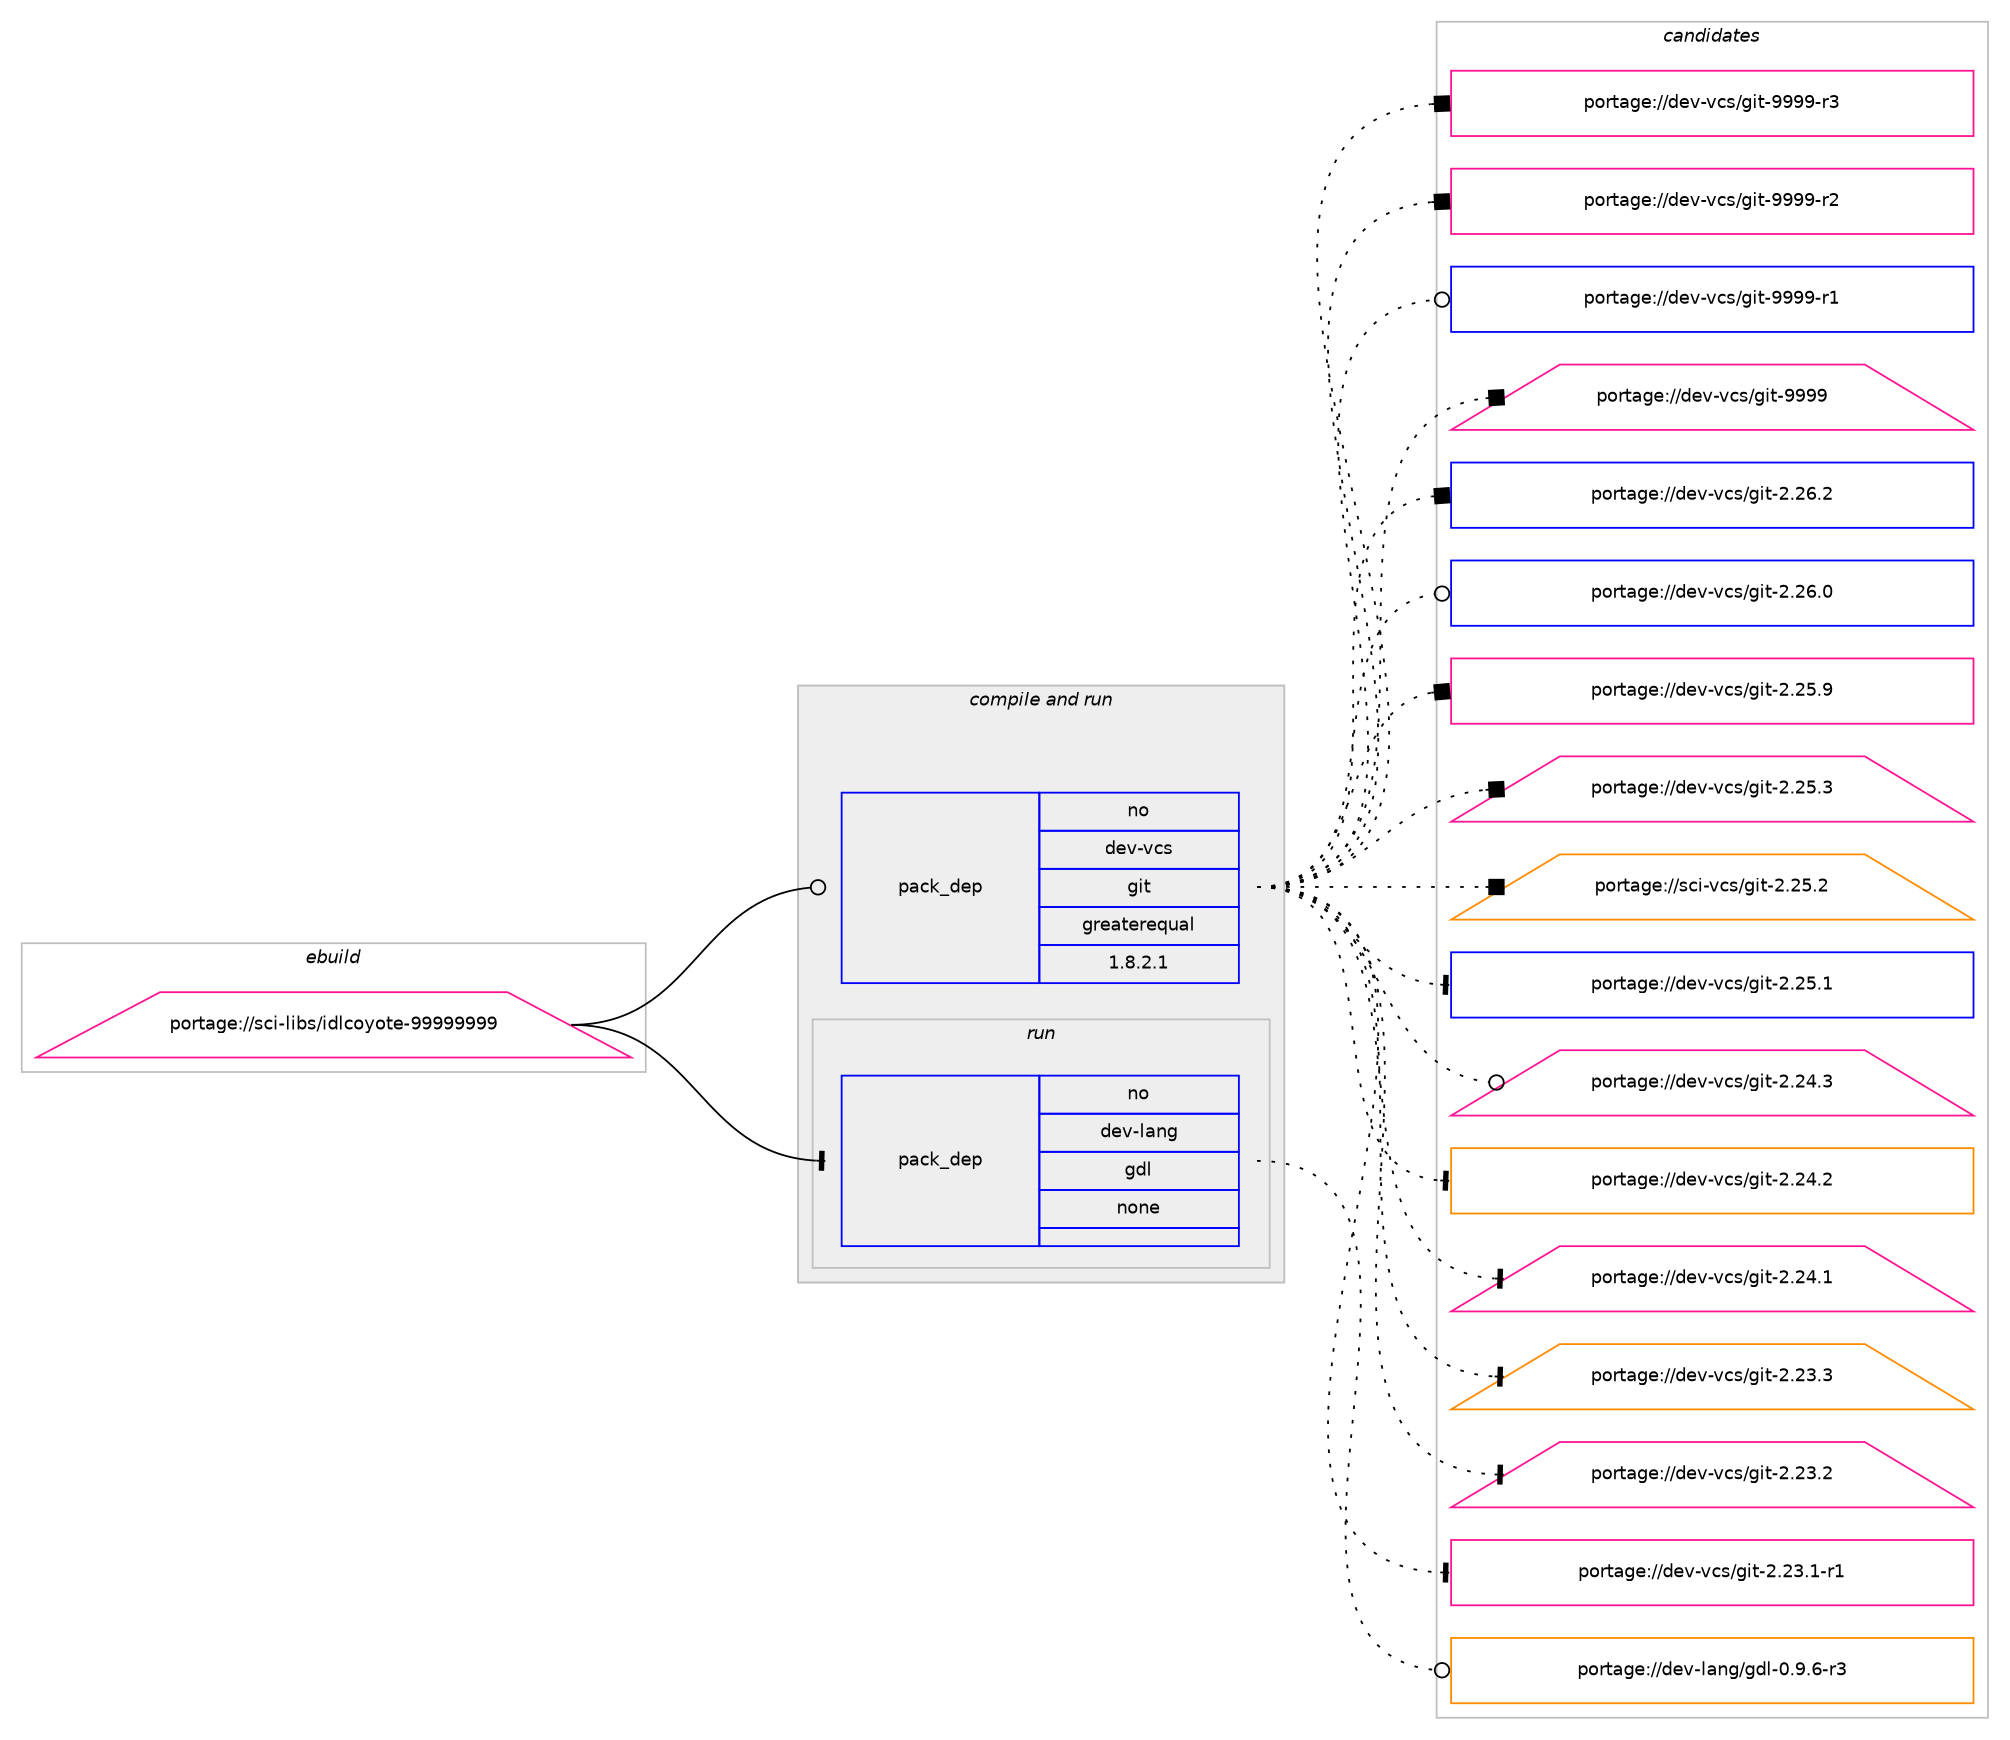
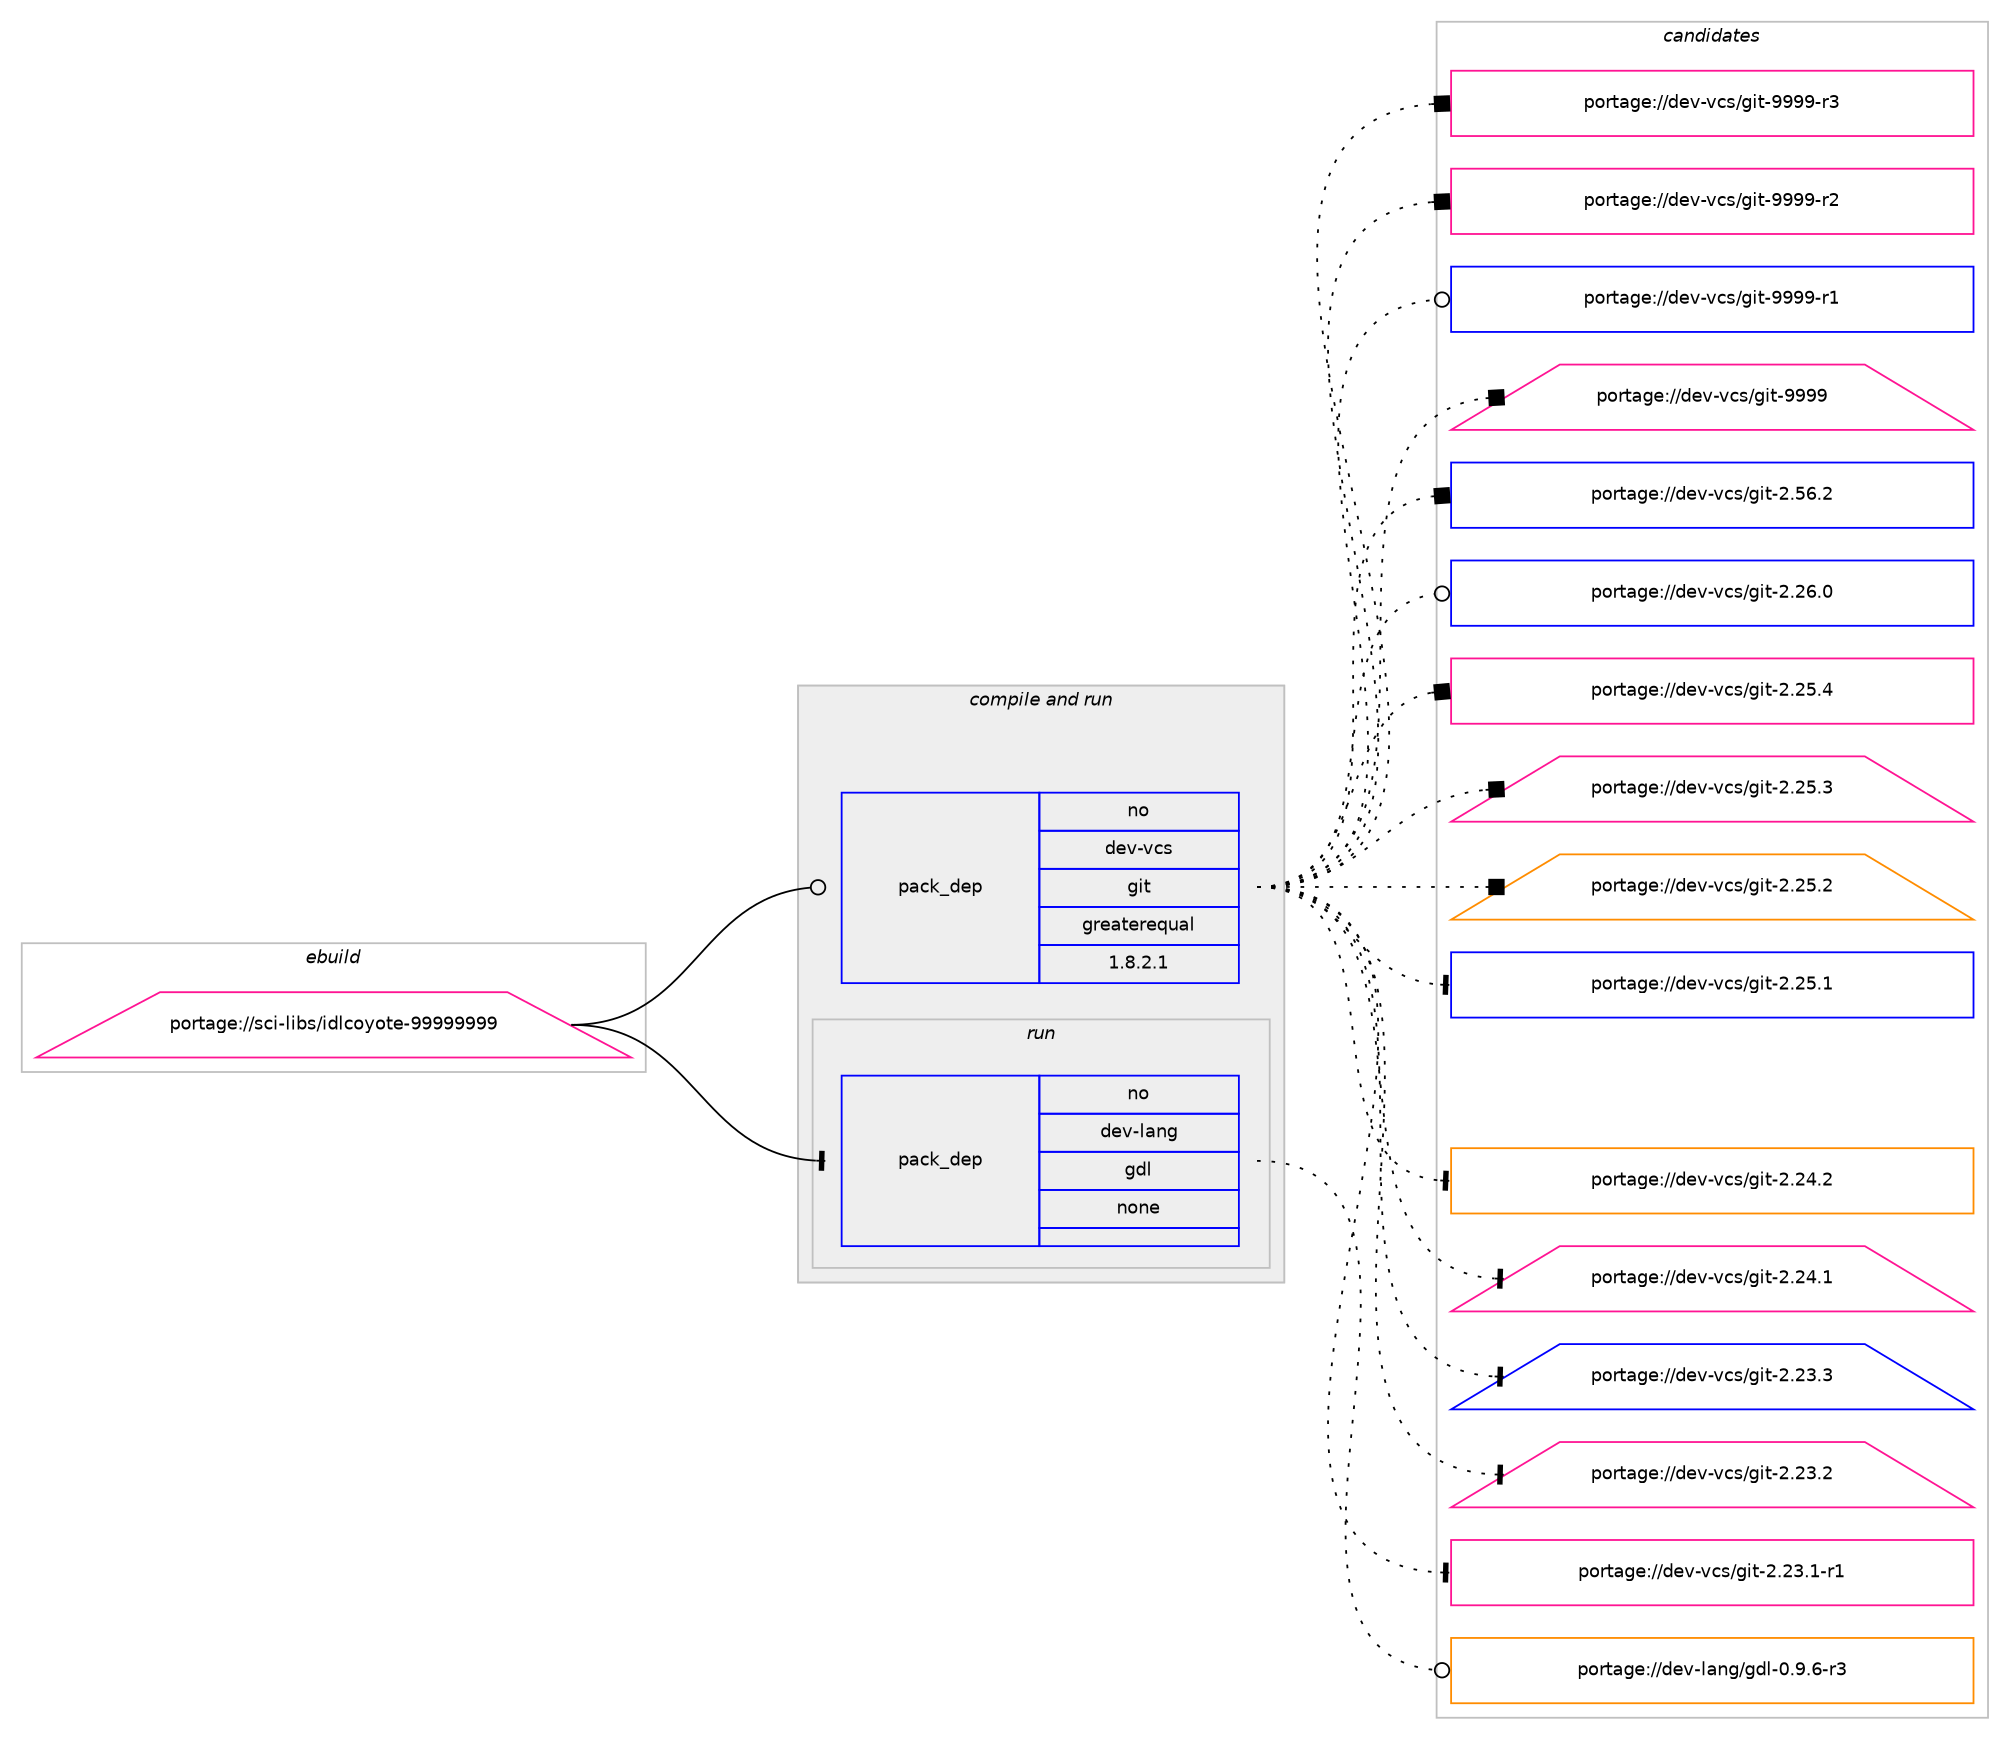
(1712, 495) -> (1712, 495)
(1712, 691) -> (1712, 691)
(1712, 887) -> (1712, 887)
(1712, 1083) -> none
(1712, 1377) -> (1712, 1377)
